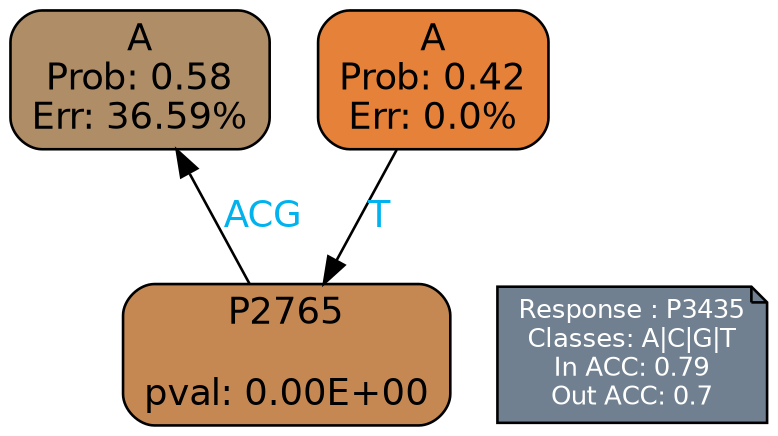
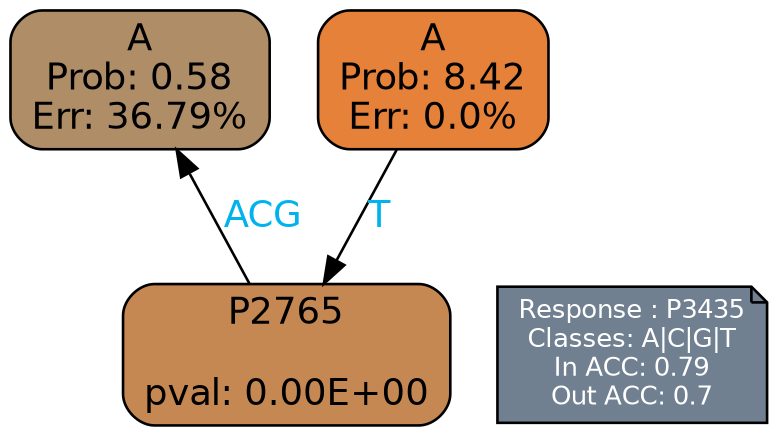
(140, 80) -> (140, 80)
(433, 80) -> (433, 80)
